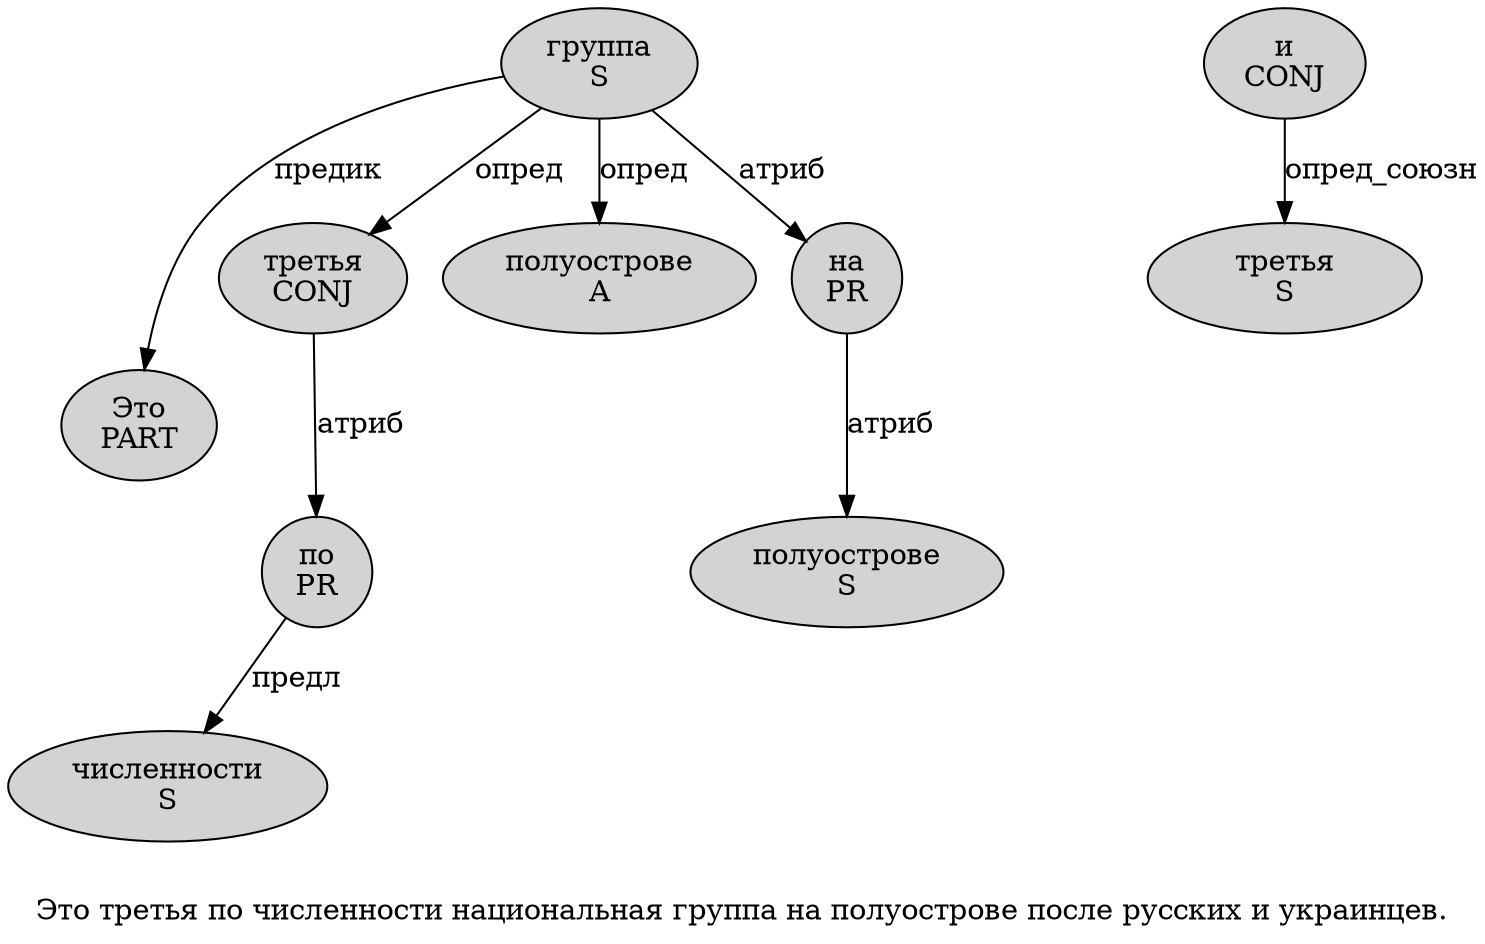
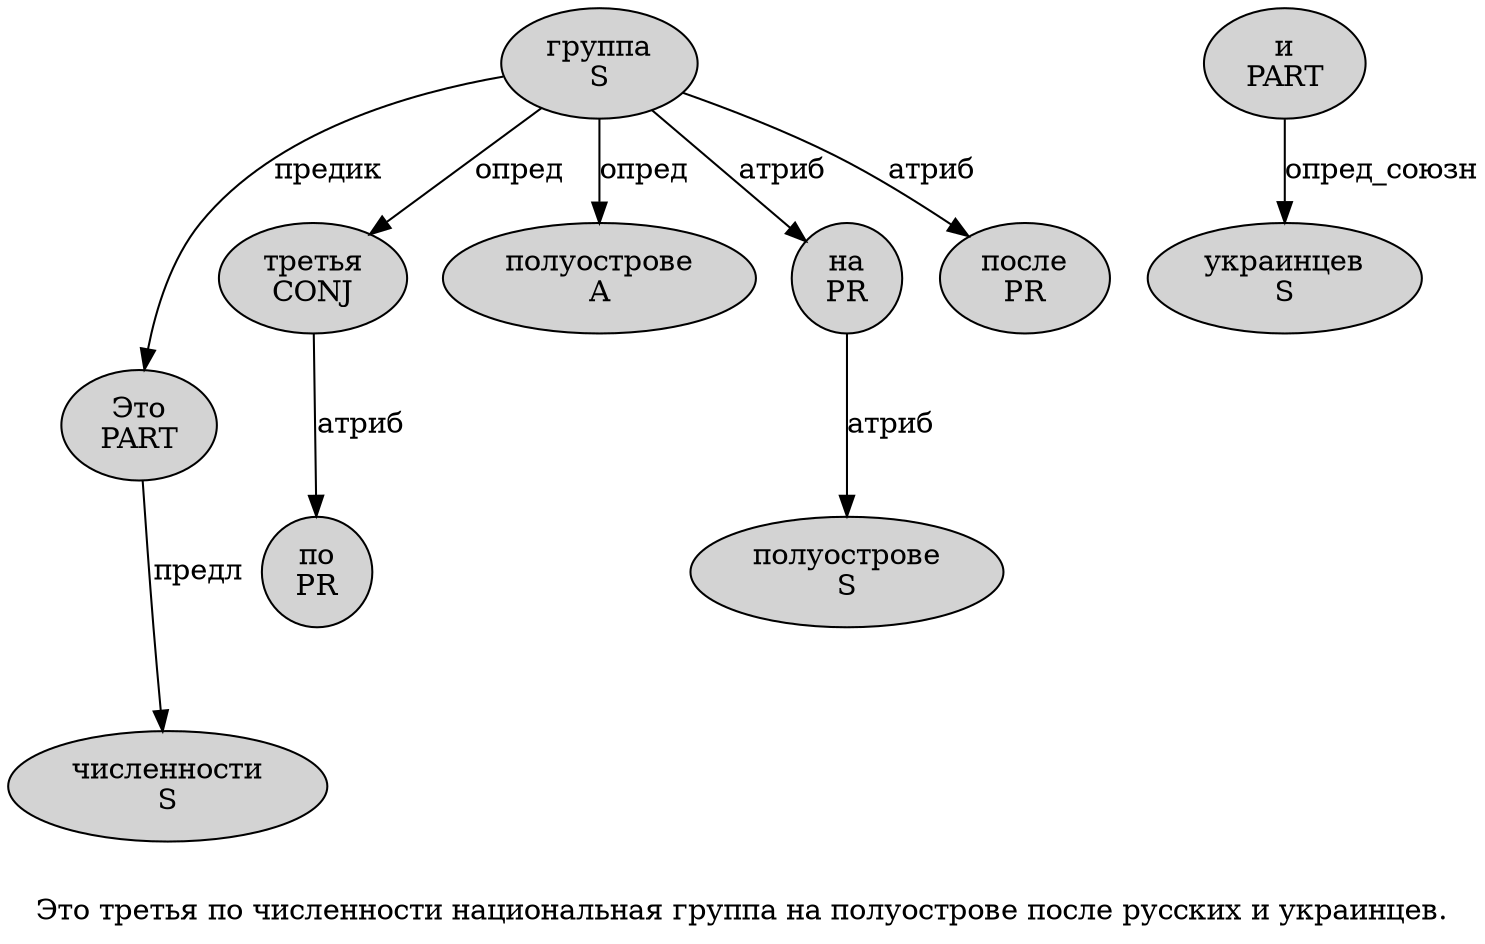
(1285, 63) -> (1285, 63)
none -> (1025, 278)
(1285, 278) -> (1285, 278)
(251, 666) -> (151, 595)
